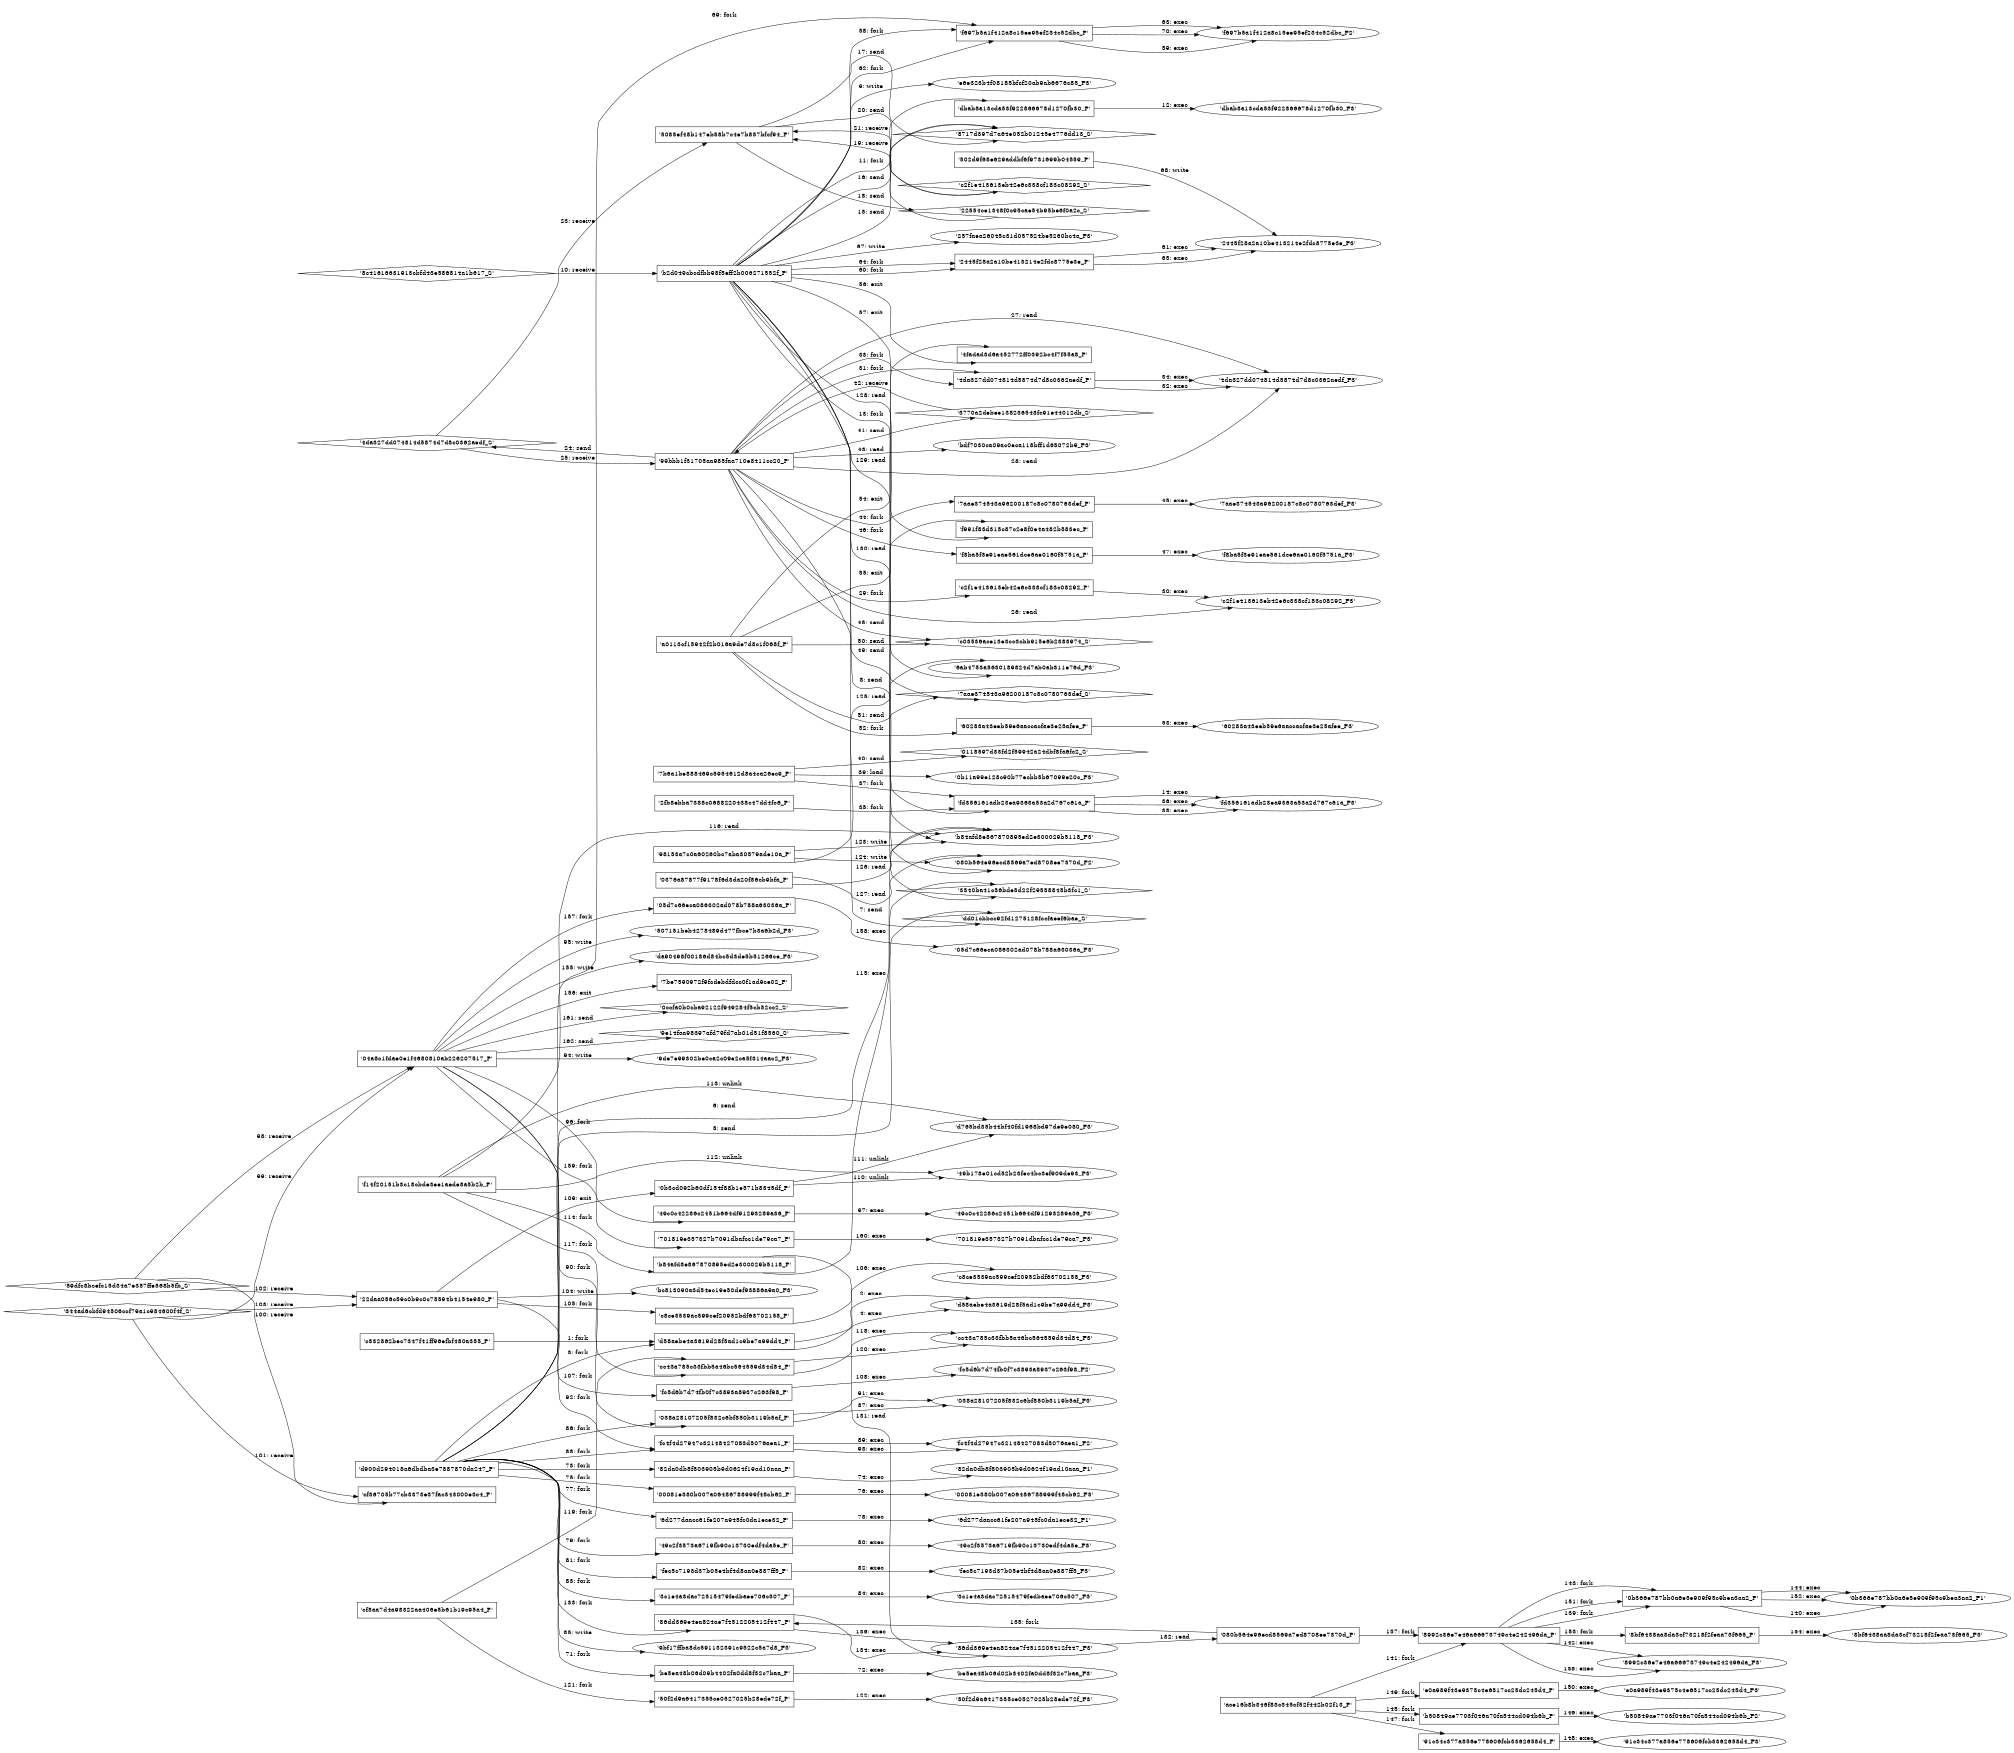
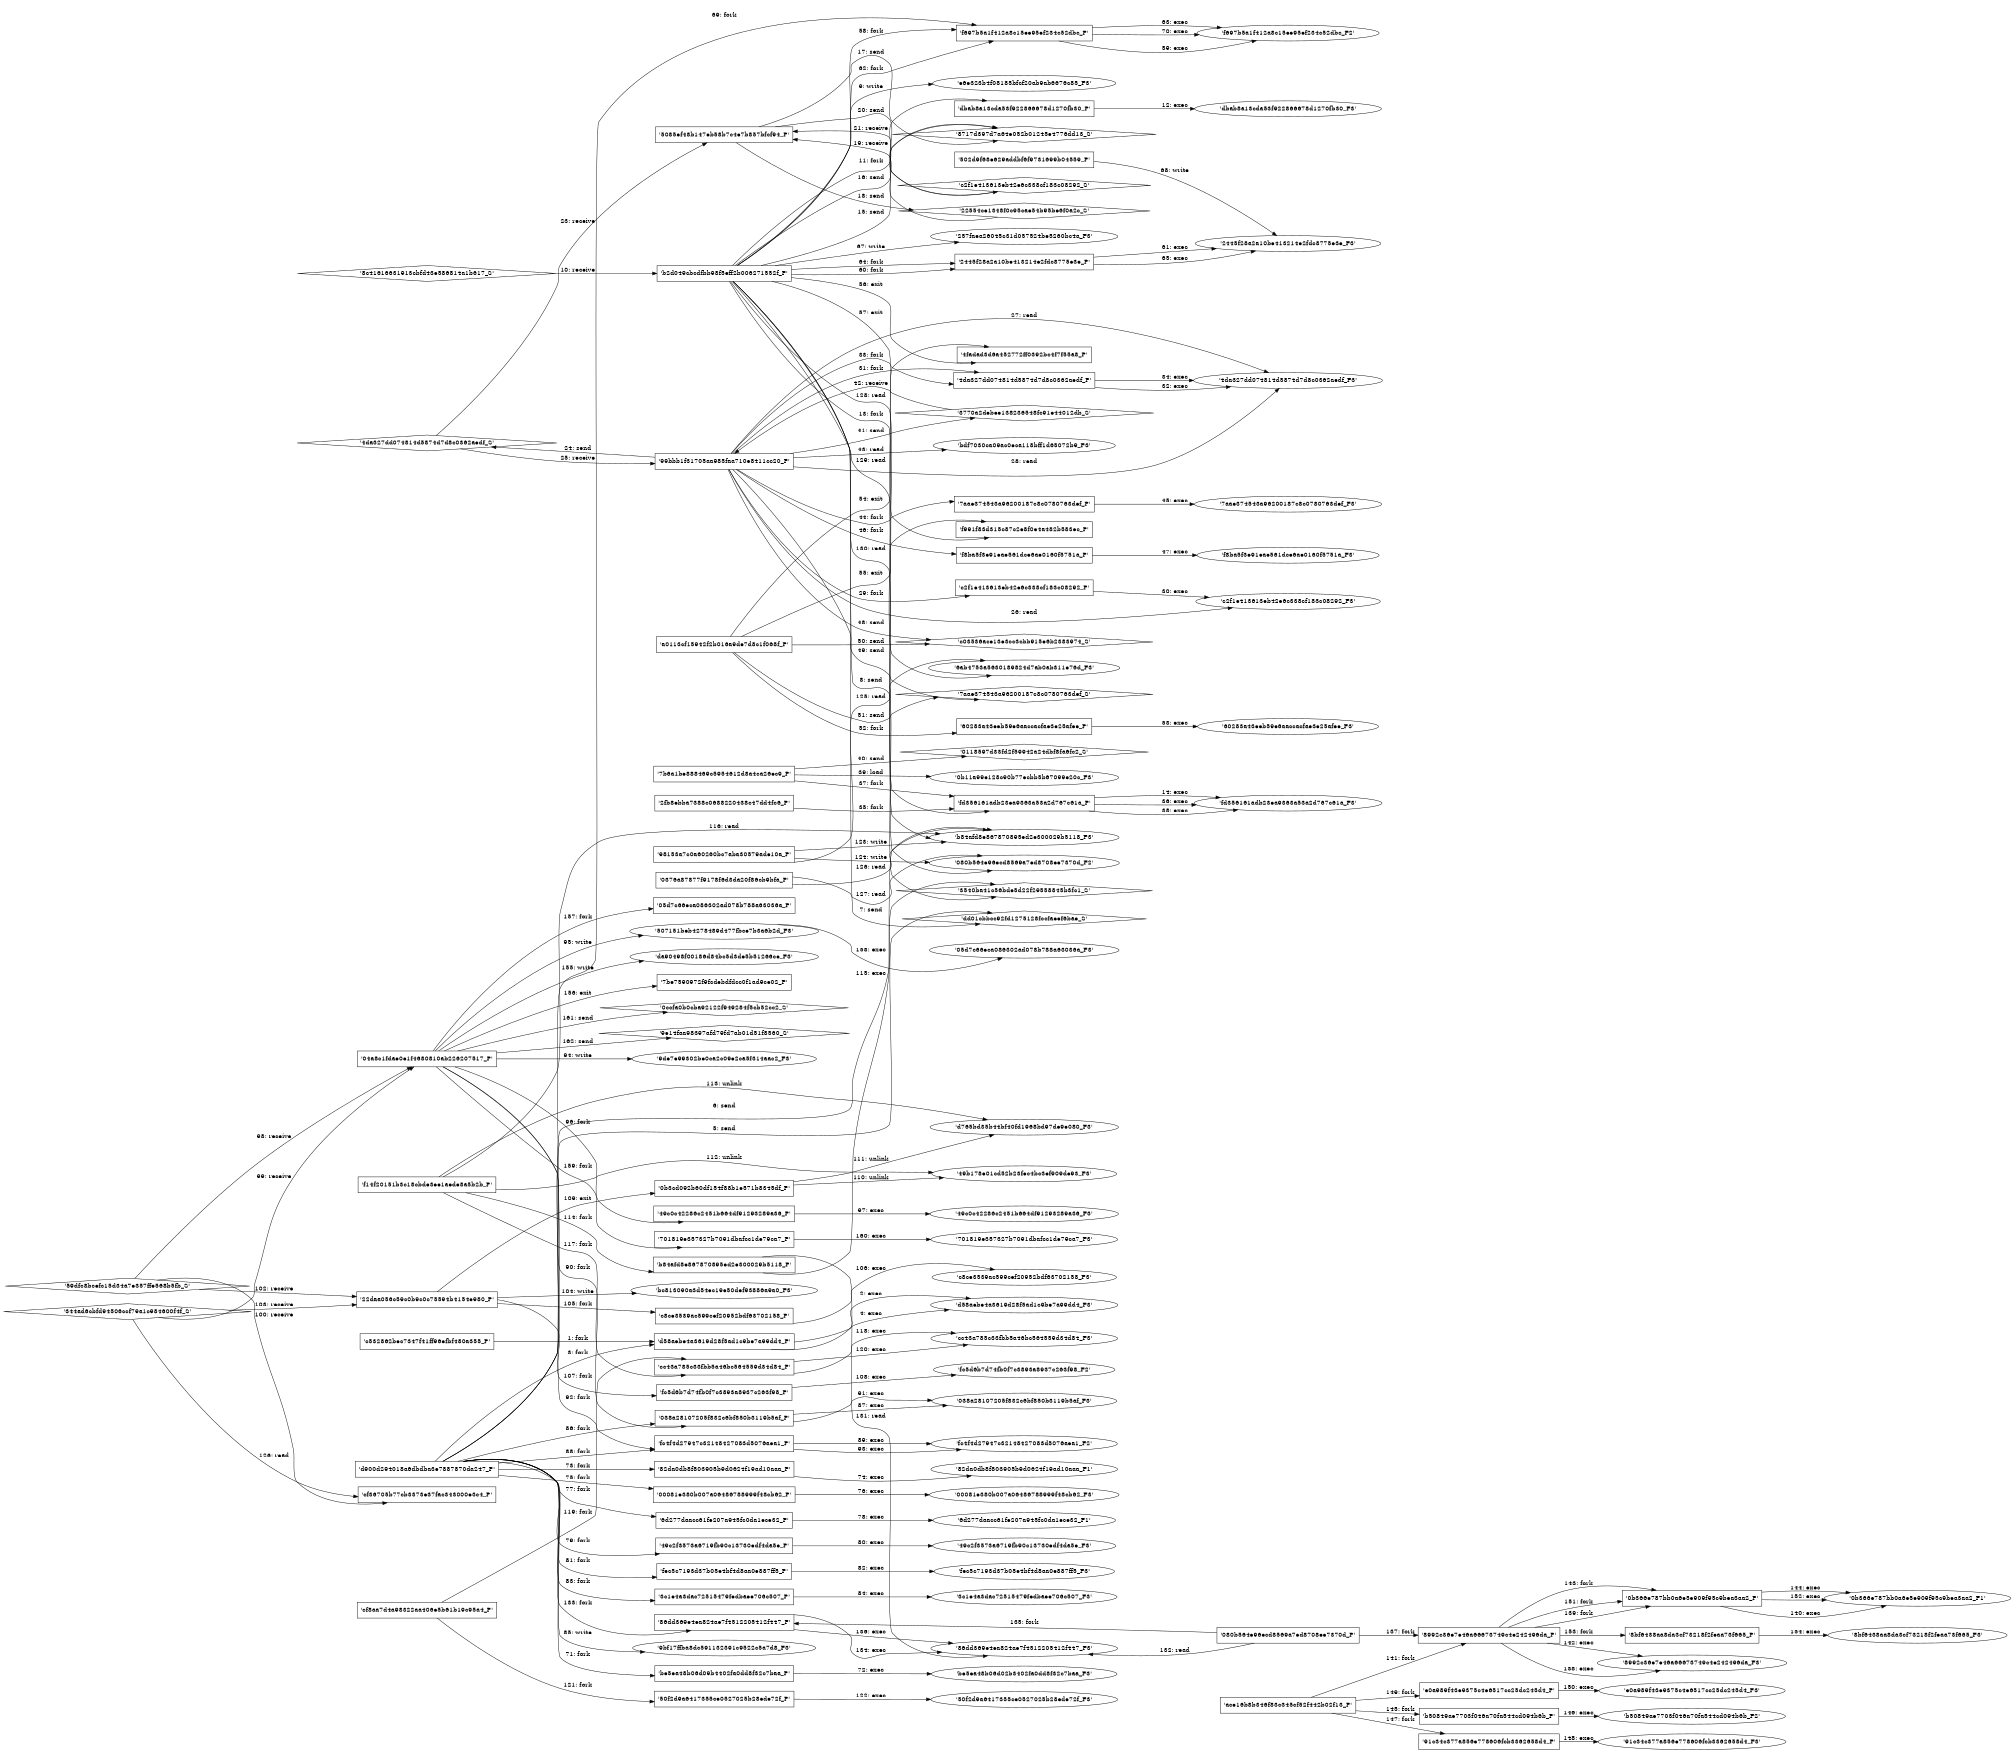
(855, 936) -> (882, 966)
(274, 1456) -> (274, 1456)
(1159, 1642) -> (1174, 1655)
